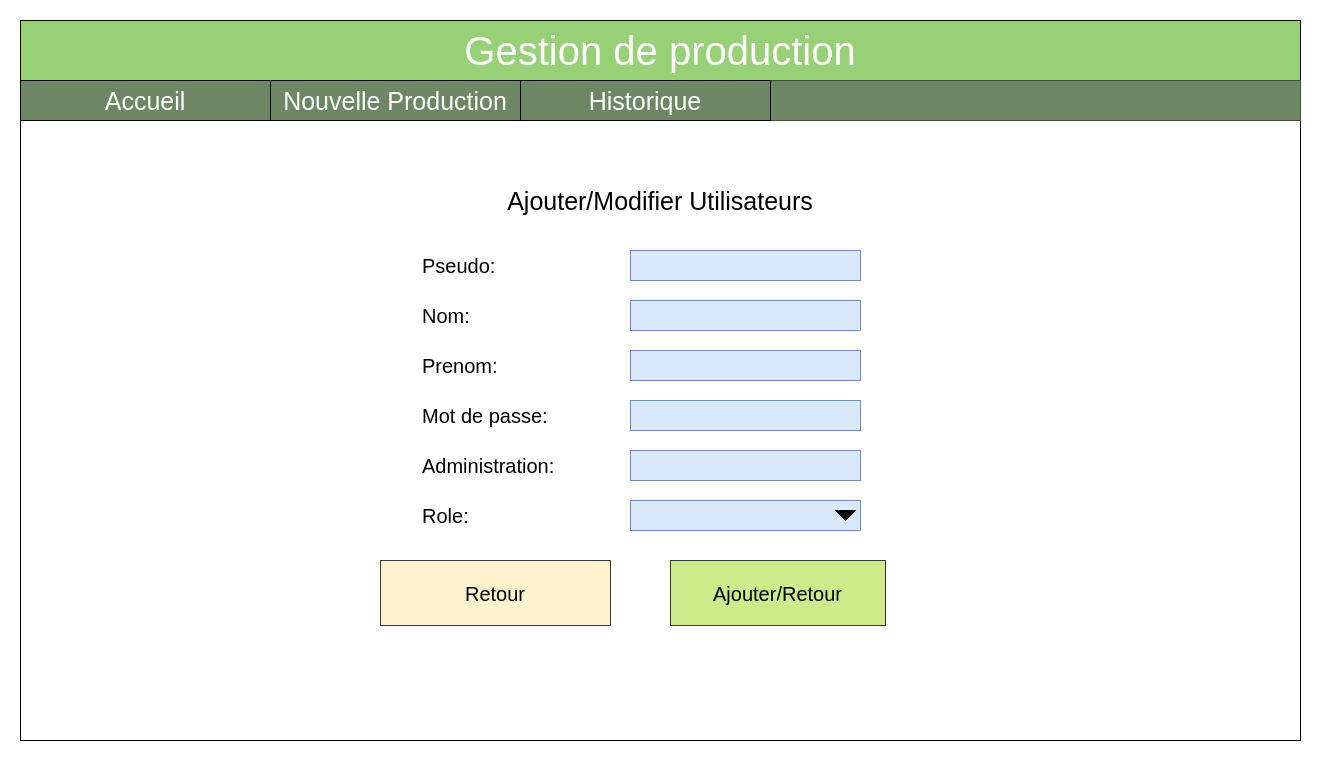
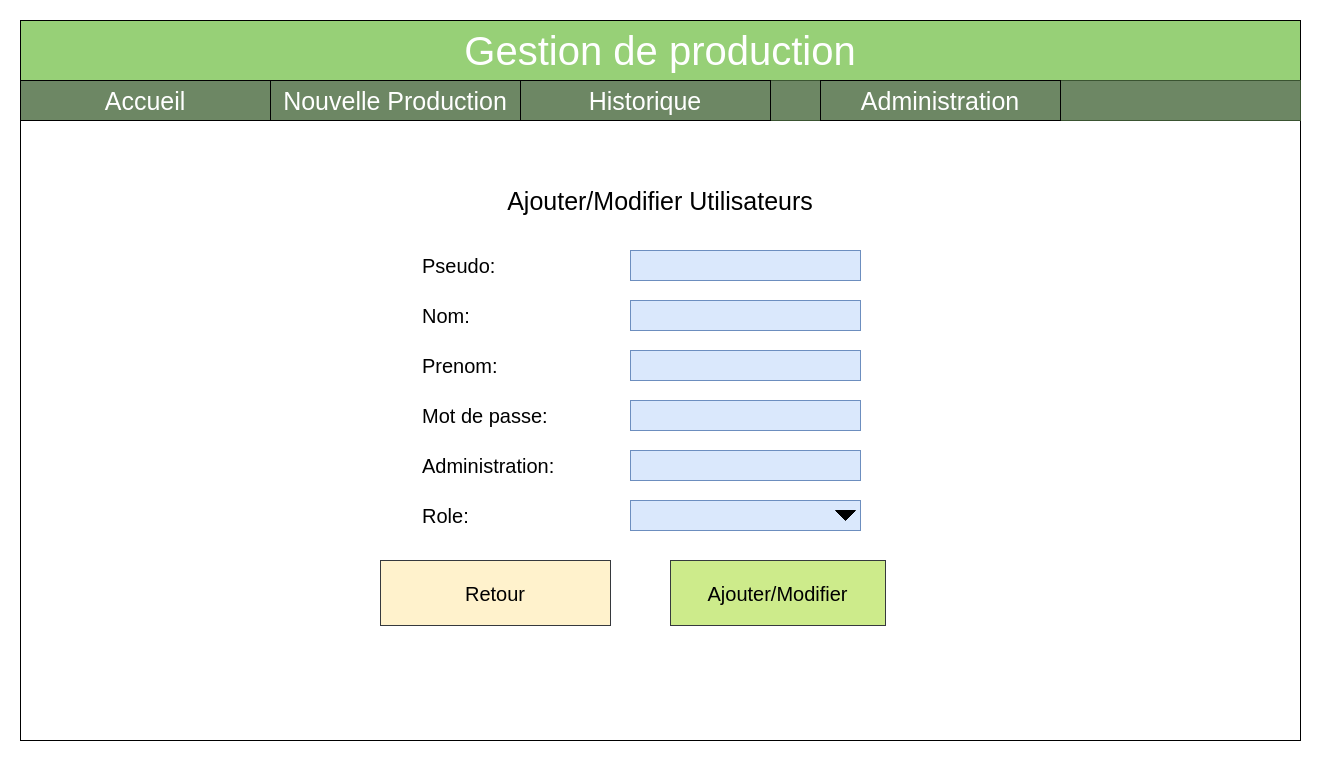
none -> (941, 101)
(778, 594) -> (778, 594)
